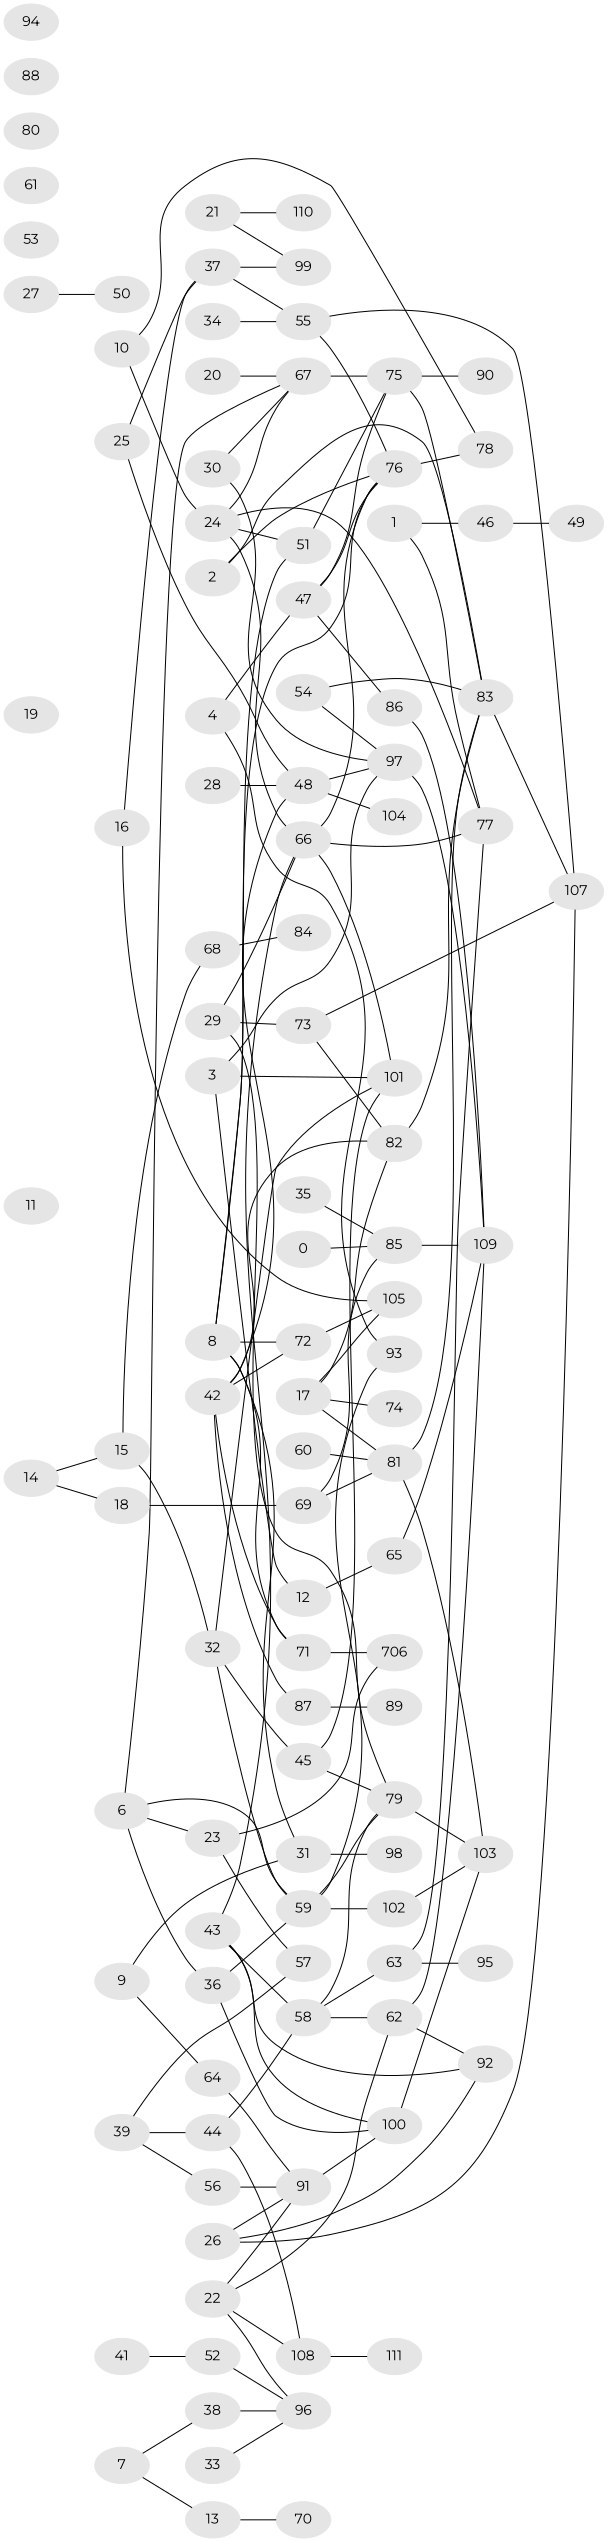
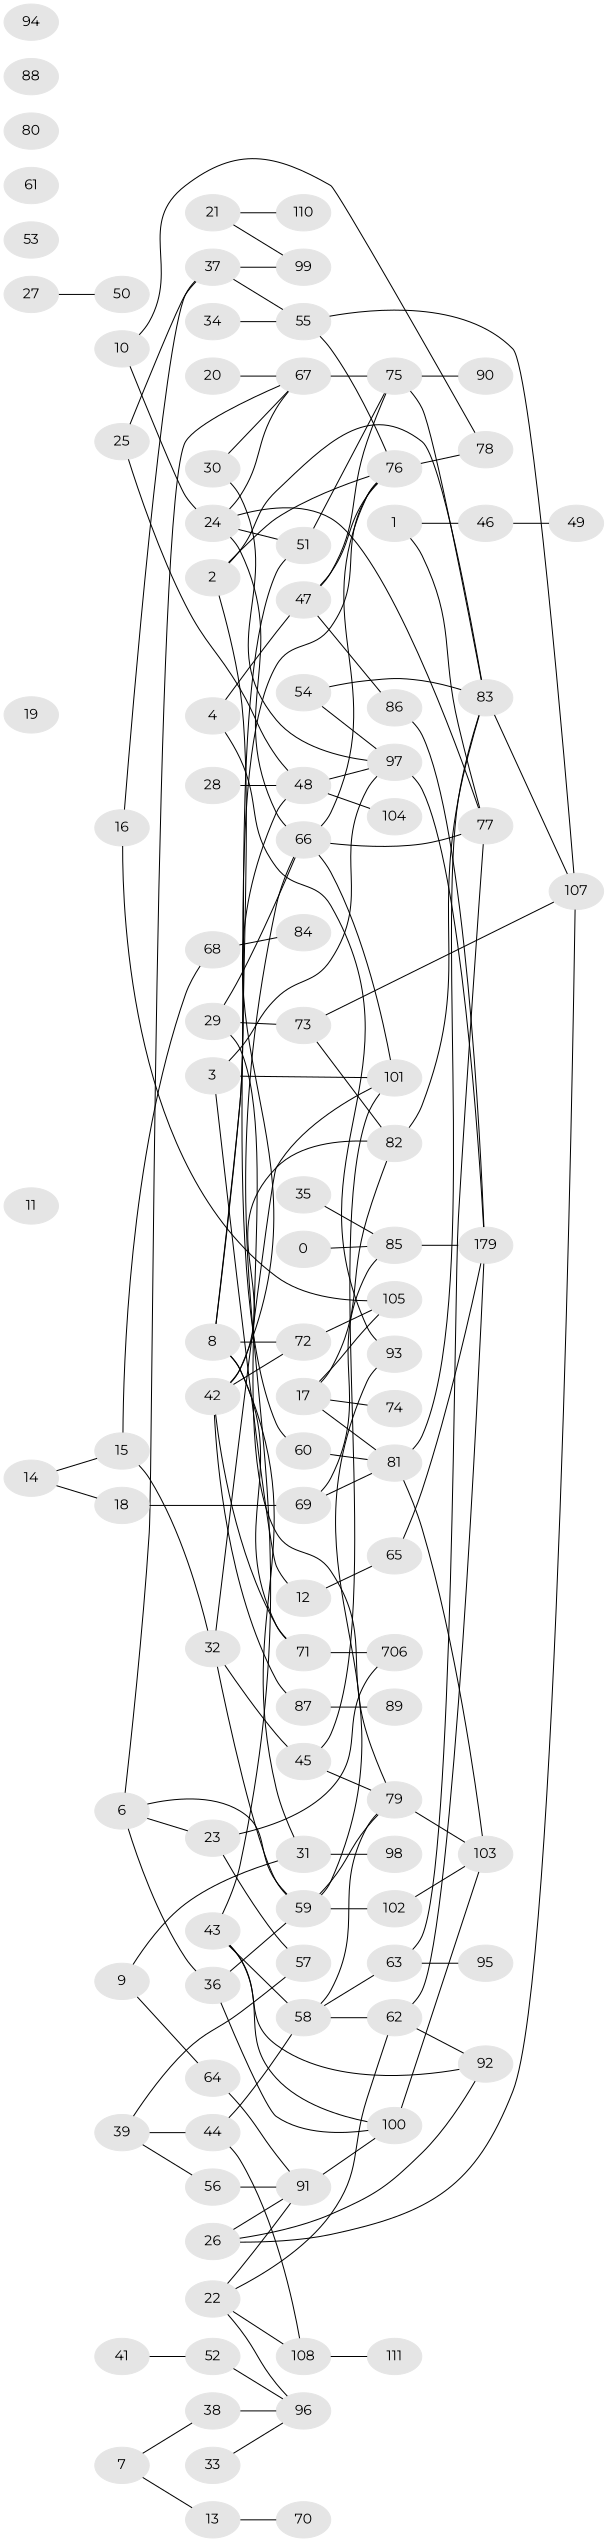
none -> (243, 1018)
(486, 1245) -> (486, 1245)
